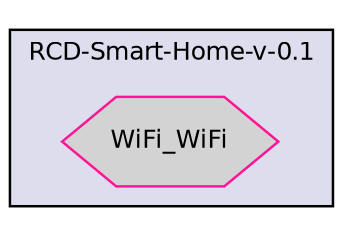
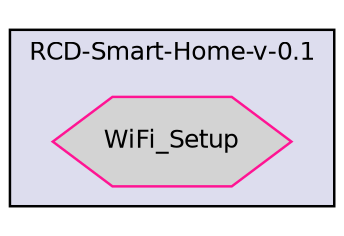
(170, 142) -> (172, 142)
